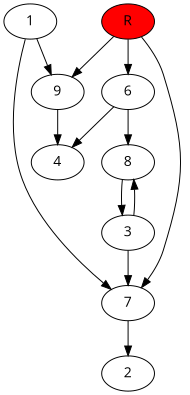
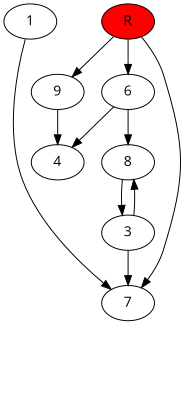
(42, 52) -> none
(128, 374) -> none
